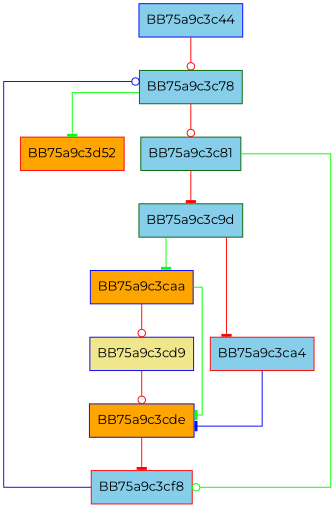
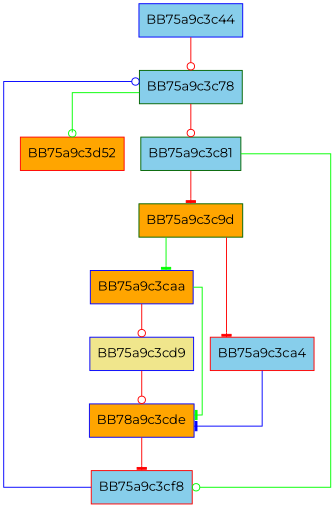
(86, 93) -> (86, 93)
(191, 220) -> (191, 220)
(142, 421) -> (142, 421)
